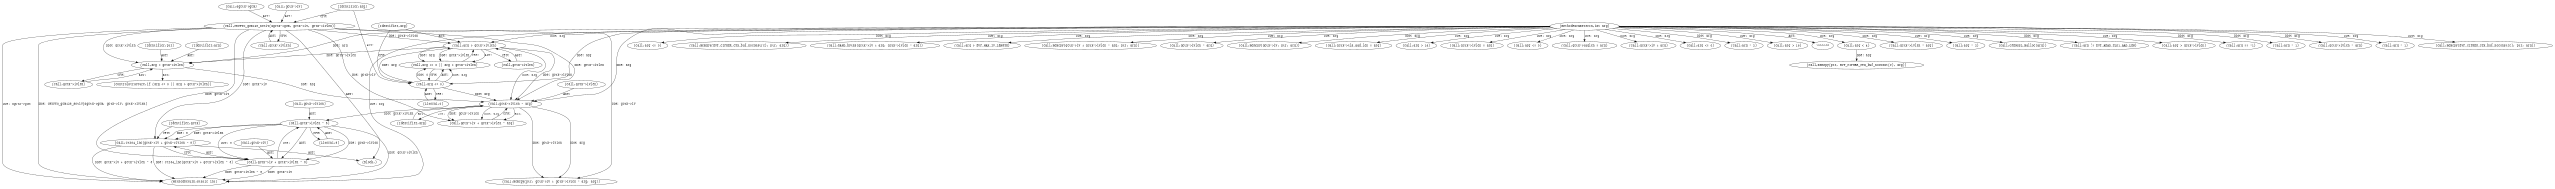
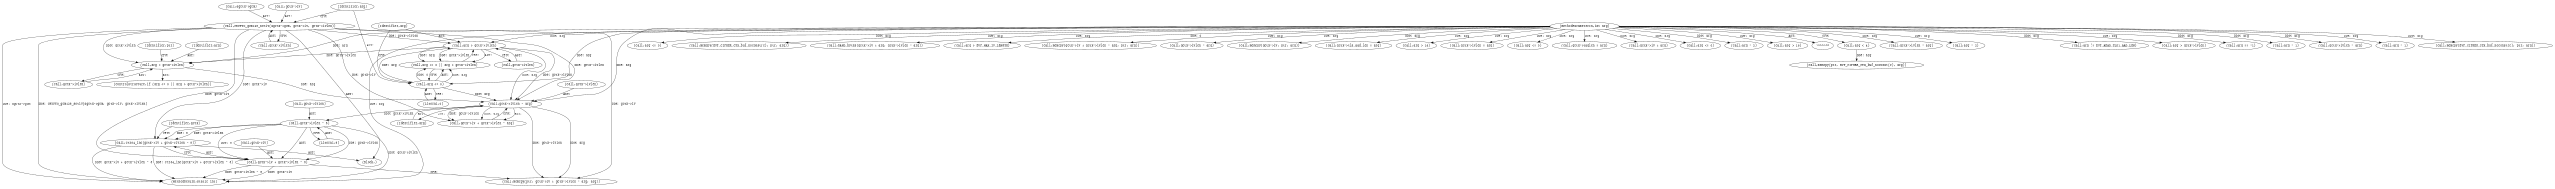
(1196, 36) -> (1196, 36)
(1827, 36) -> (1827, 36)
(2023, 46) -> none
(166, 55) -> (166, 55)
(282, 140) -> (409, 172)
